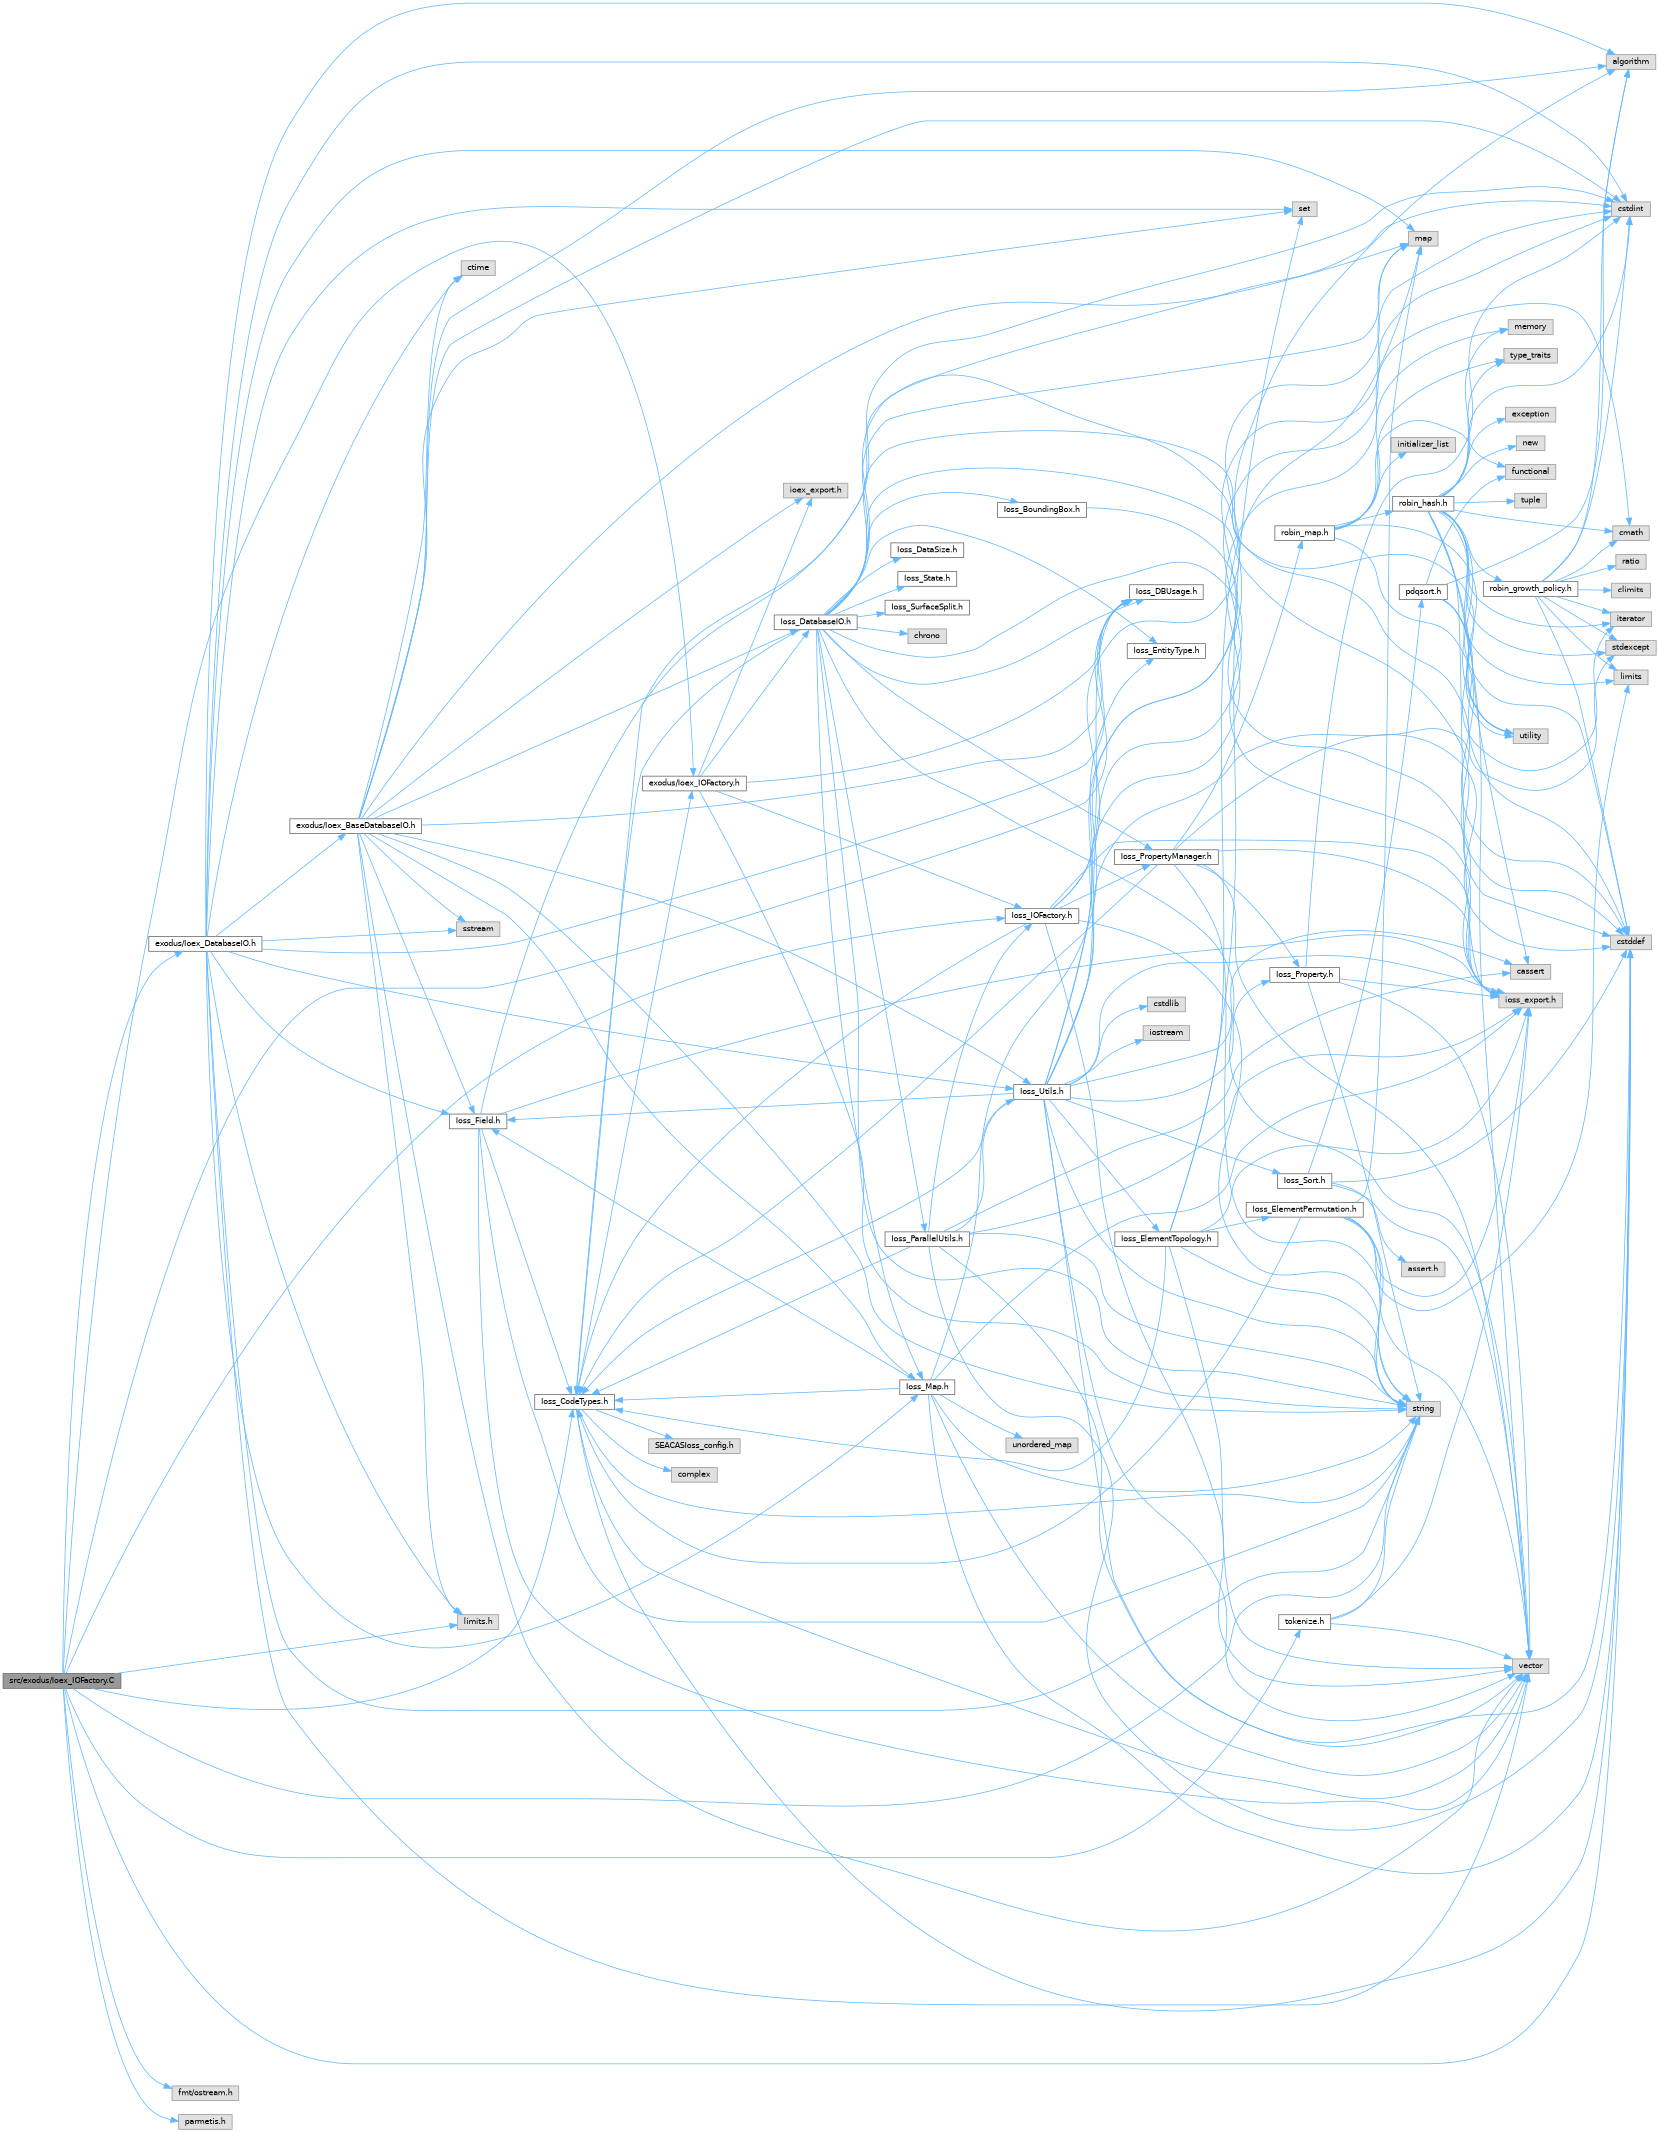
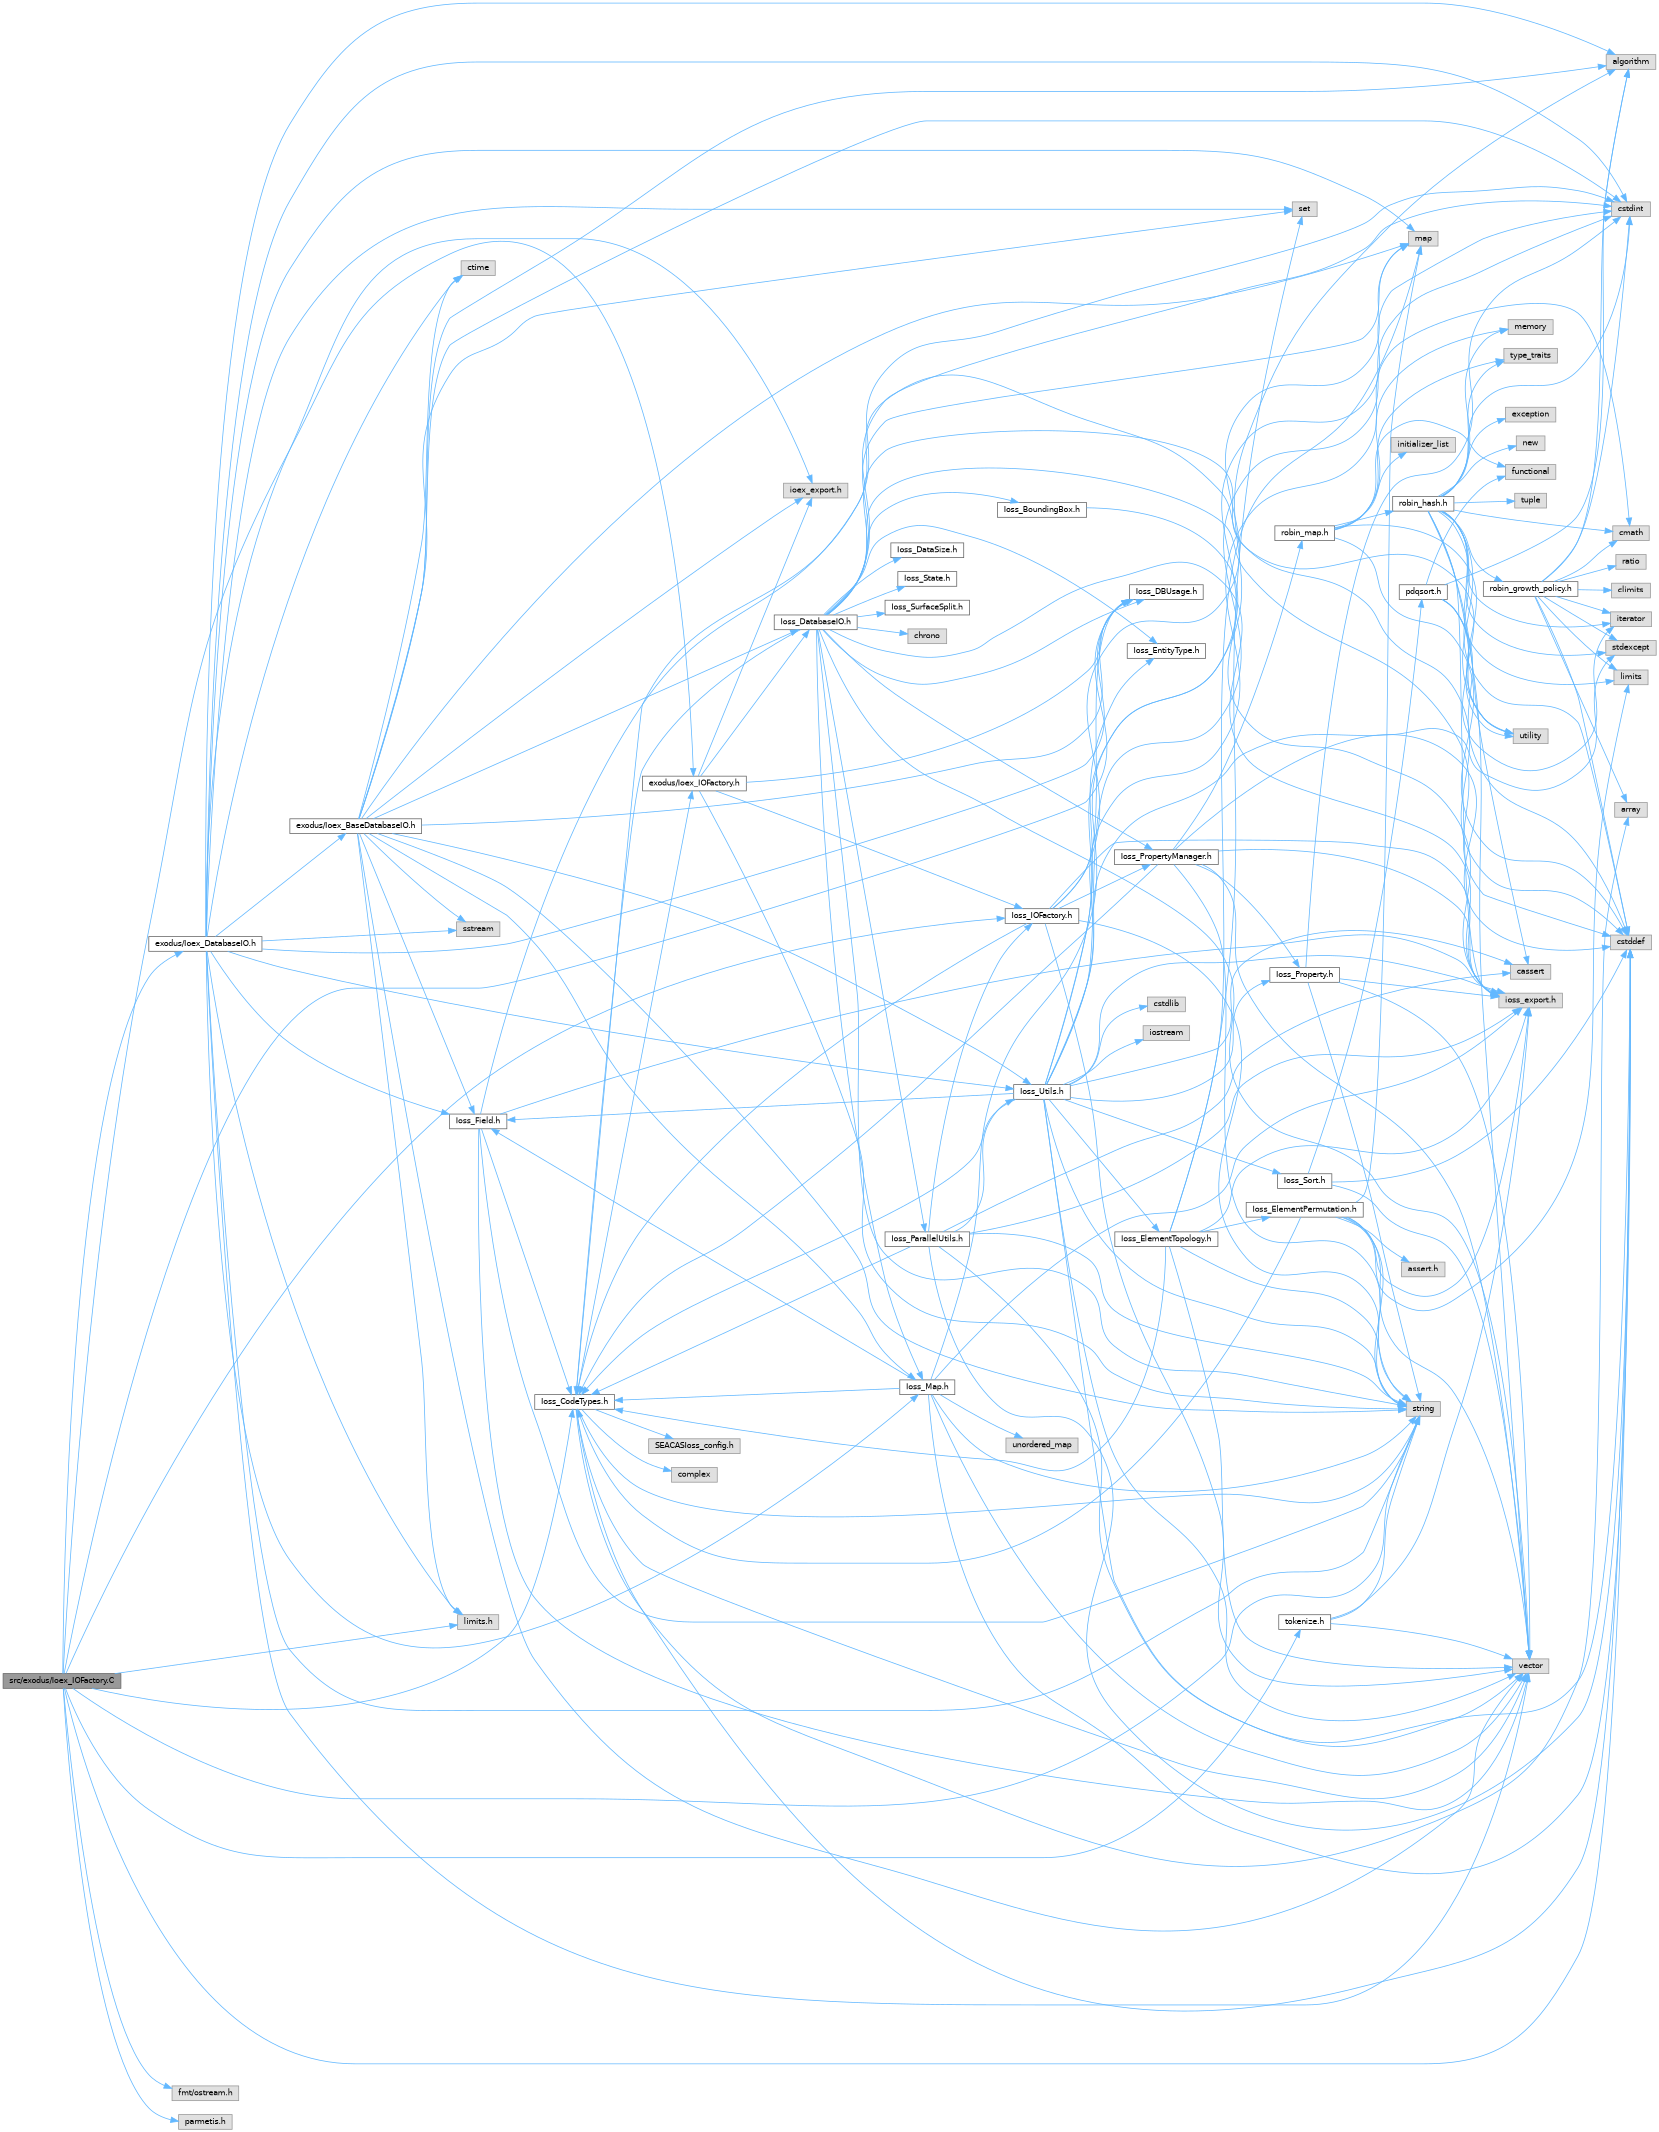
none -> (340, 331)
none -> (1631, 810)
(1375, 1212) -> (1371, 1234)
